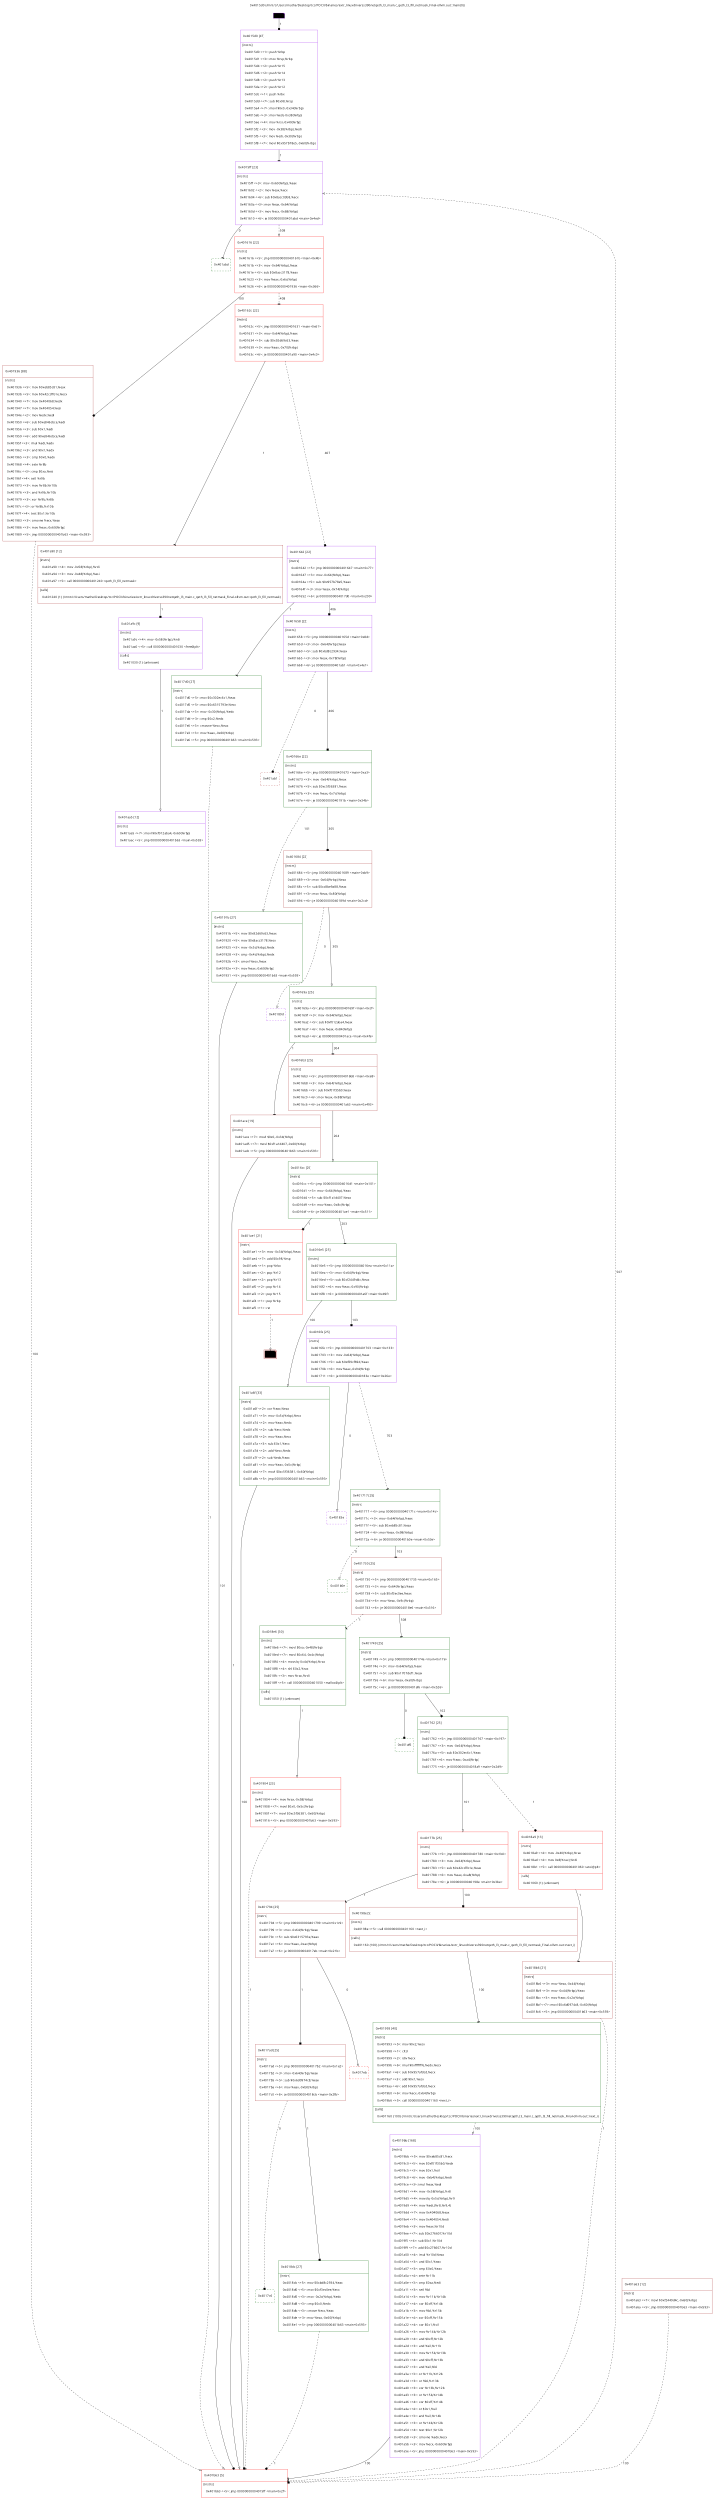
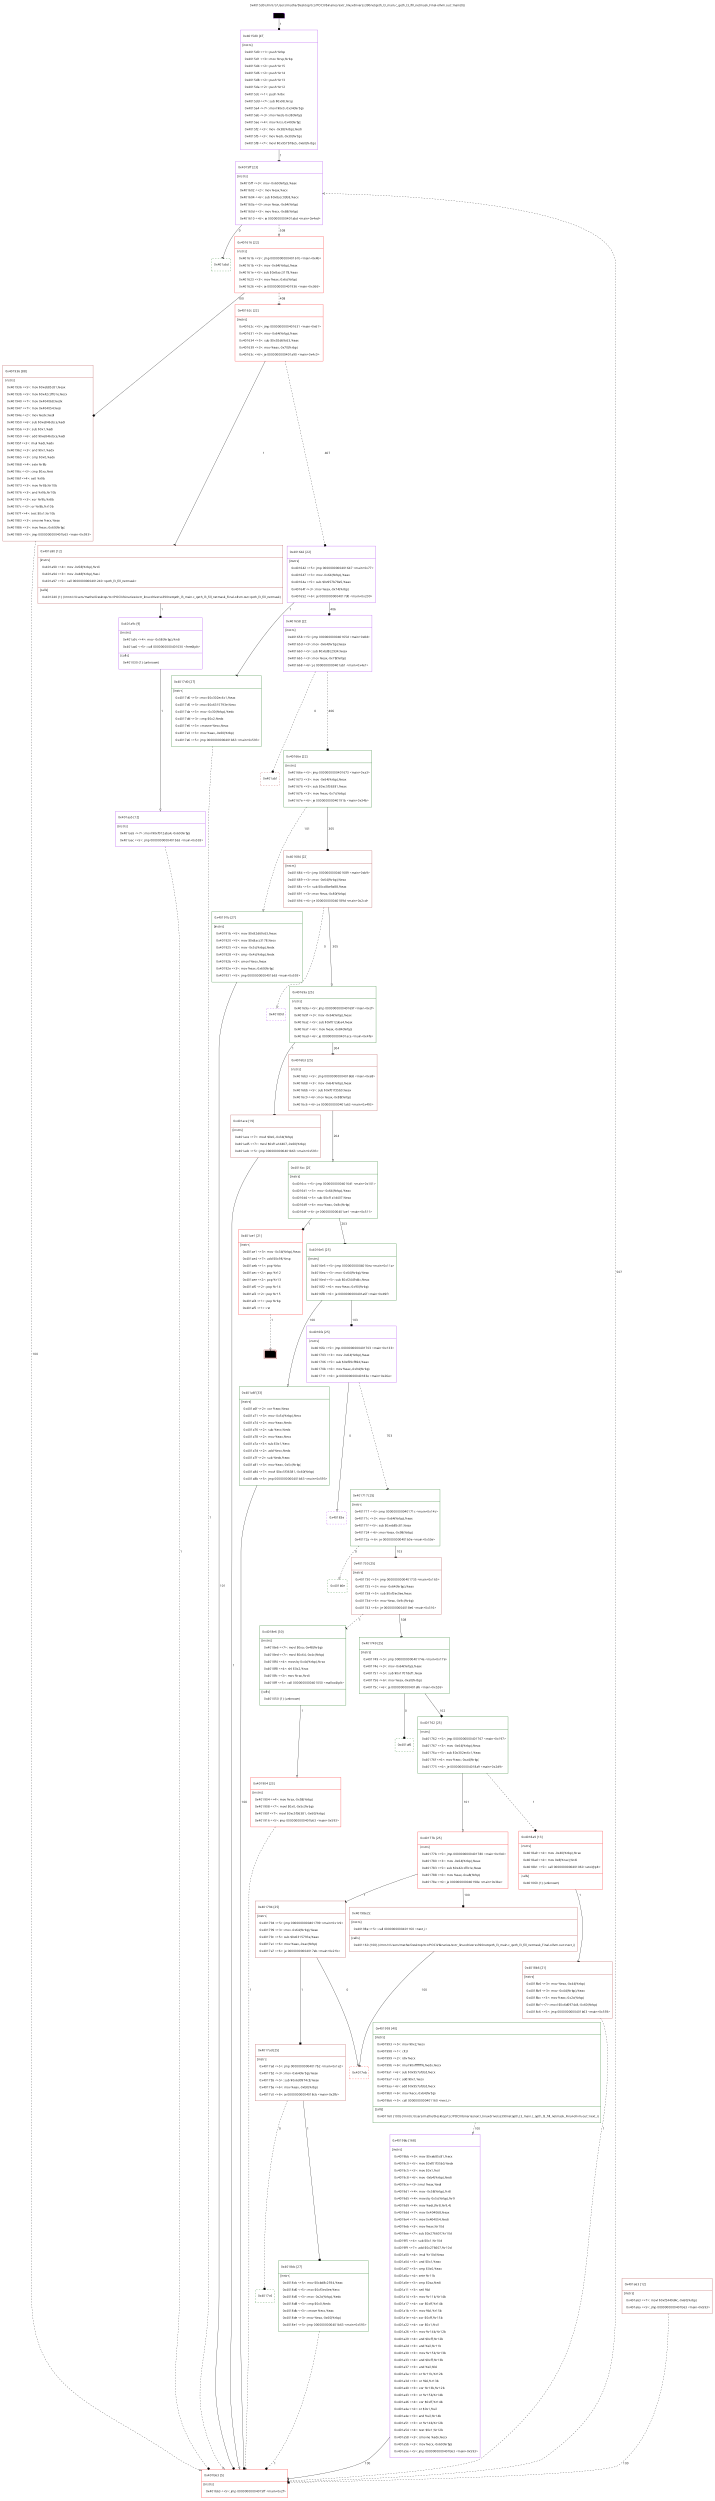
(328, 710) -> (328, 710)
none -> (179, 1661)
(473, 1986) -> (385, 2001)
